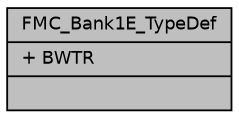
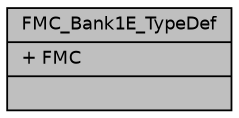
(58, 58) -> (52, 58)
